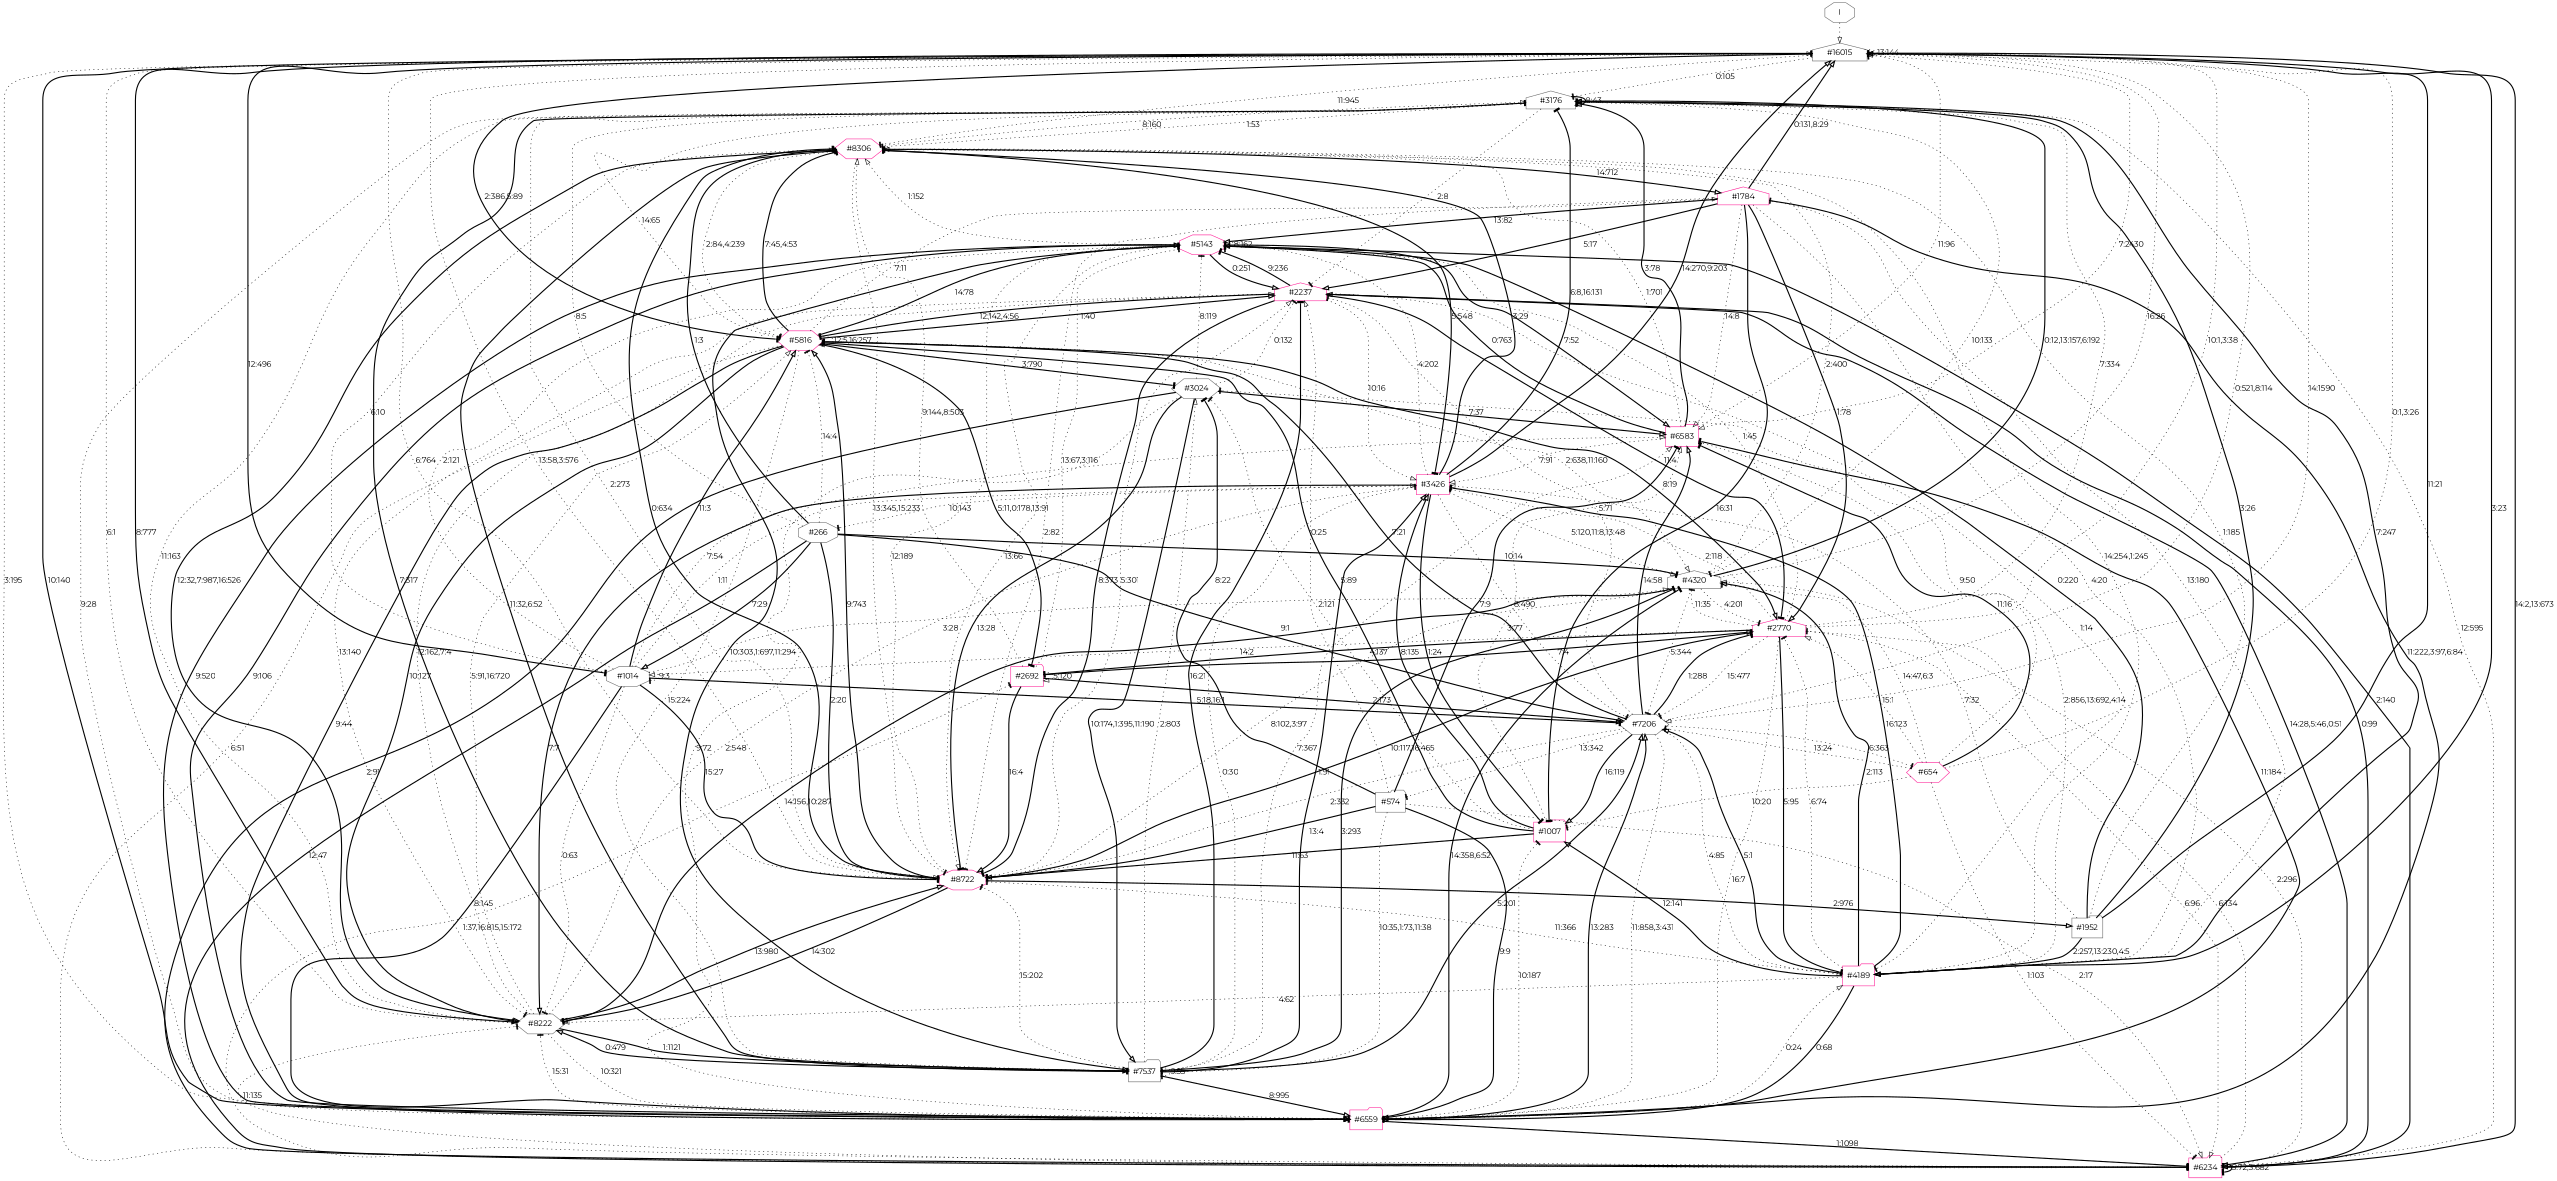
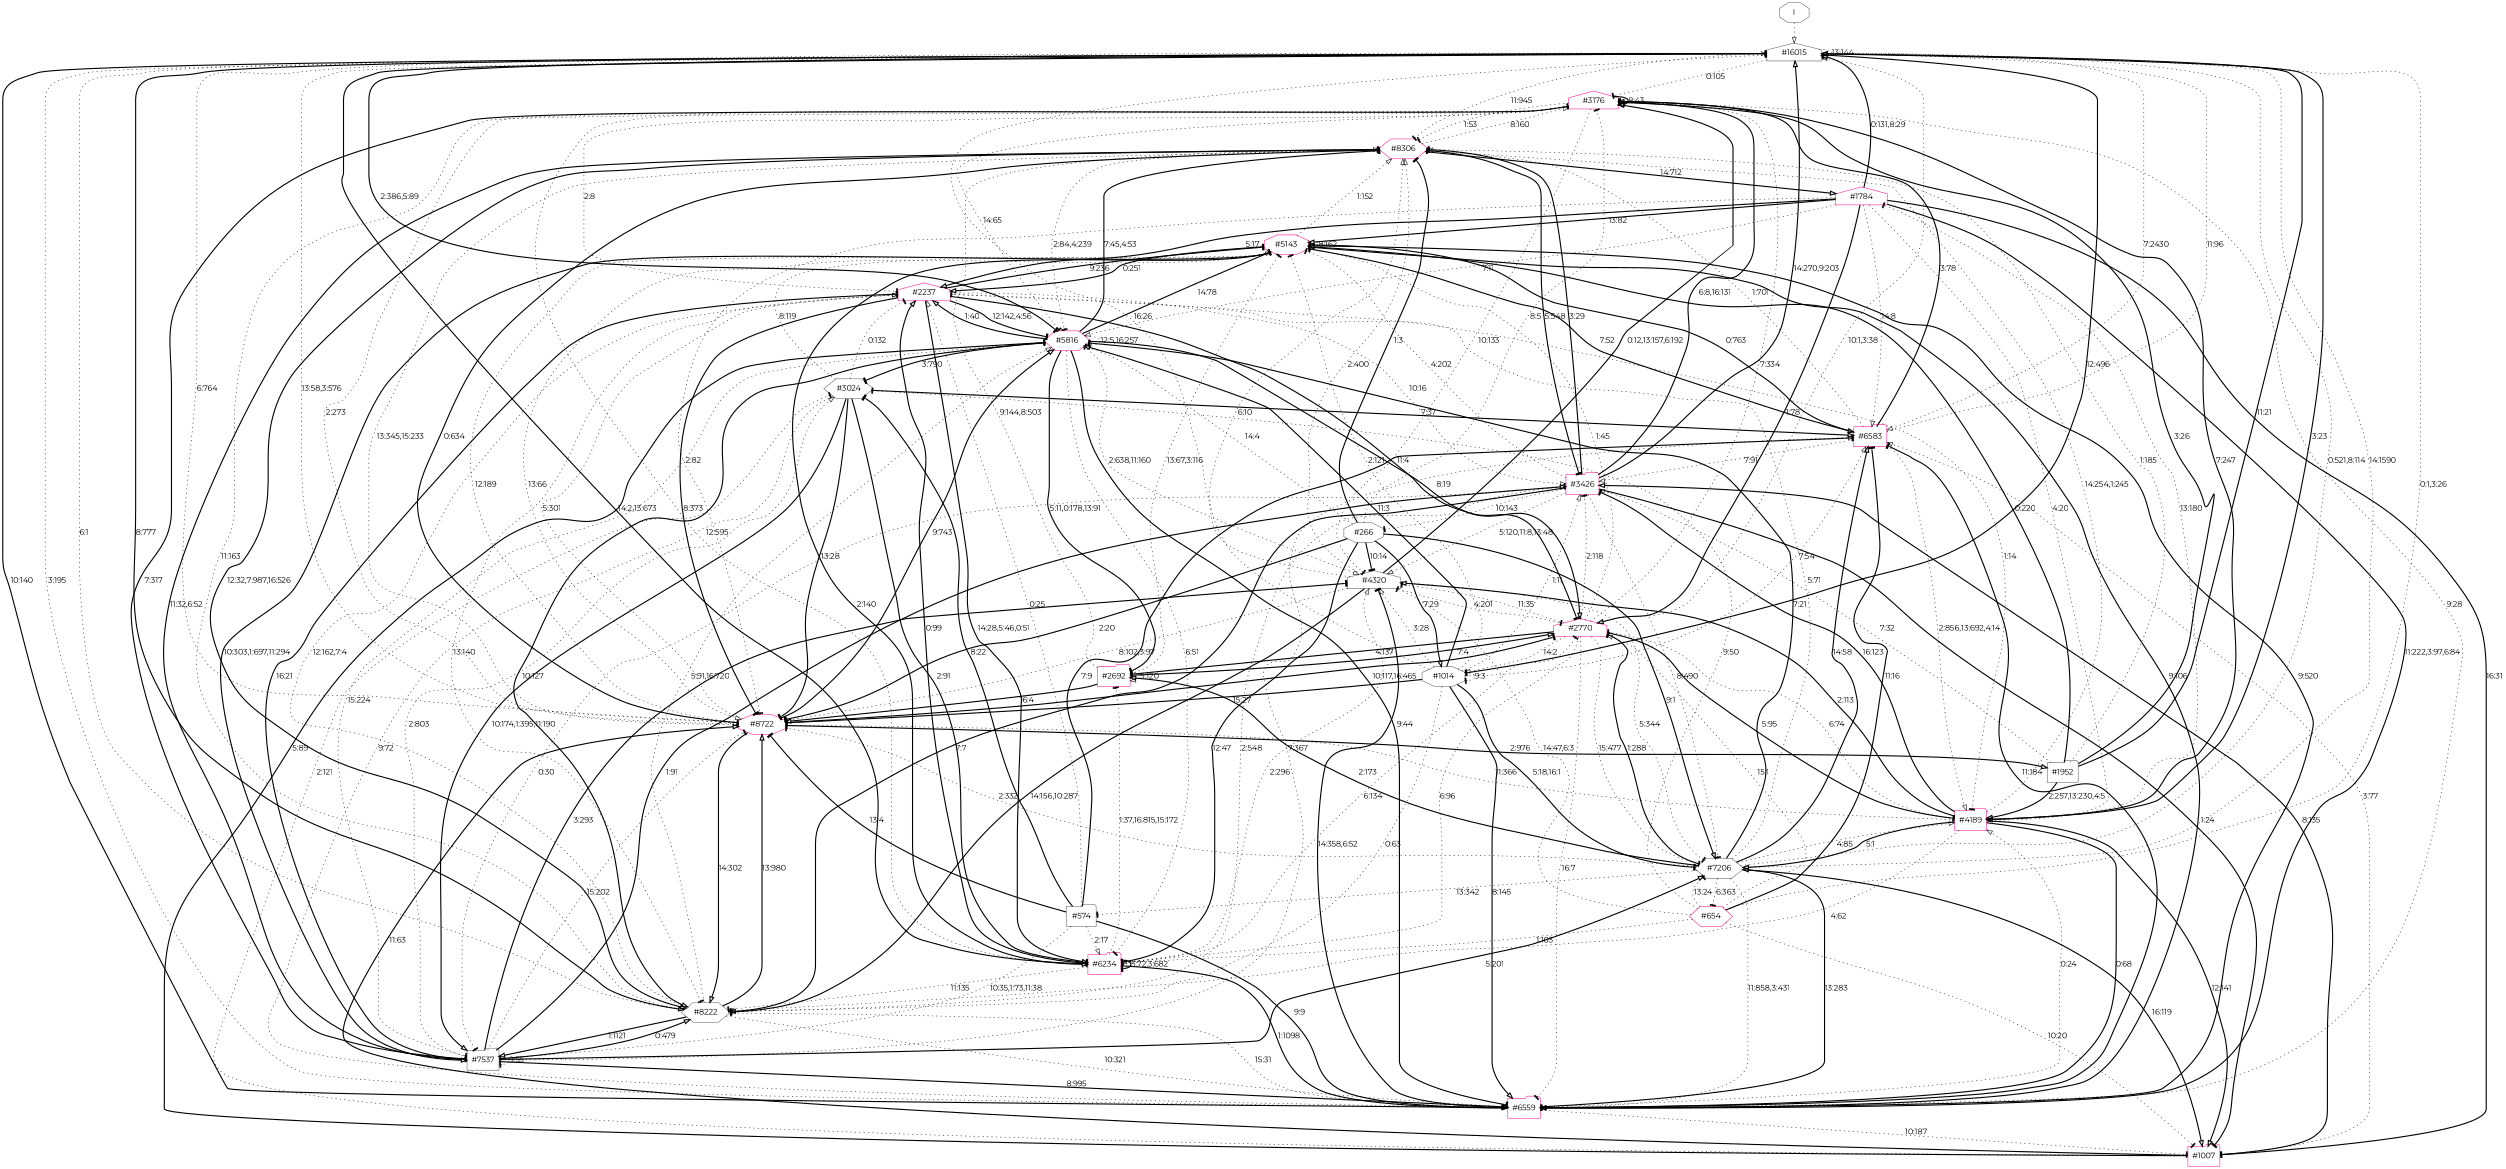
(1551, 101) -> (1594, 101)
(1244, 209) -> (1462, 268)
(1344, 701) -> (1419, 806)
